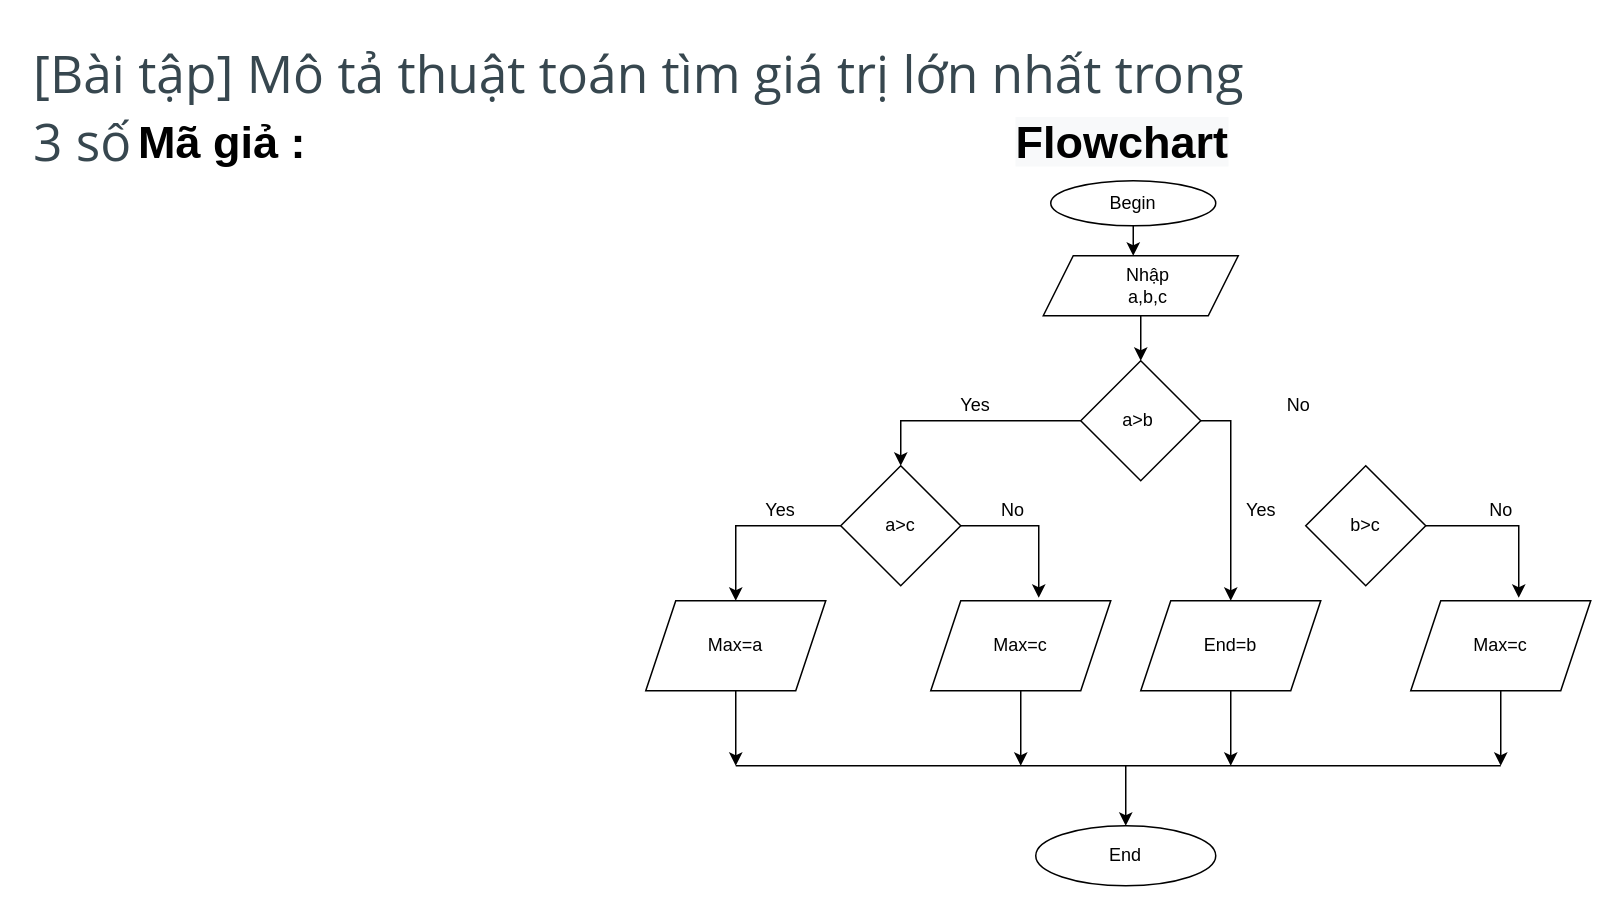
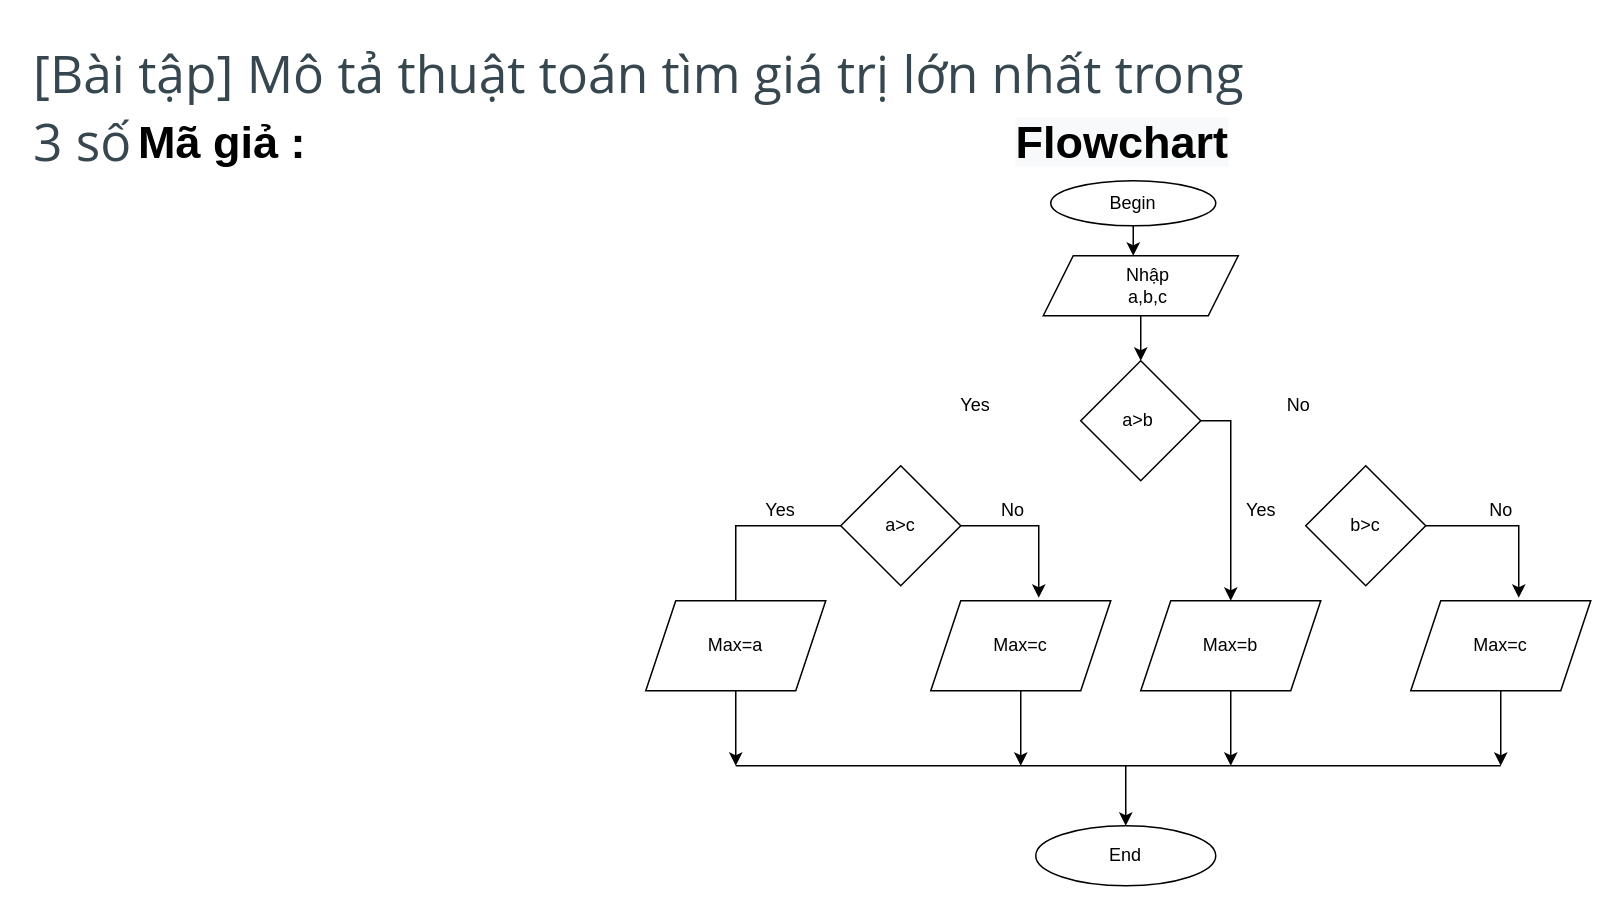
(974, 421) -> none
(736, 589) -> (736, 593)
(1231, 646) -> (1231, 646)
